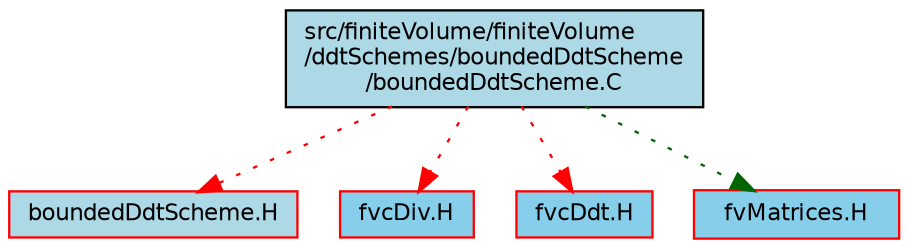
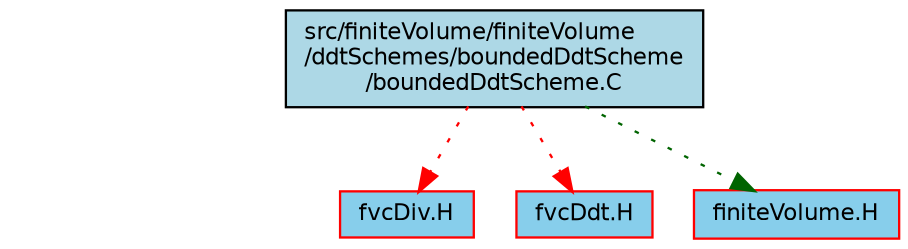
(153, 214) -> none
(797, 214) -> (797, 214)
